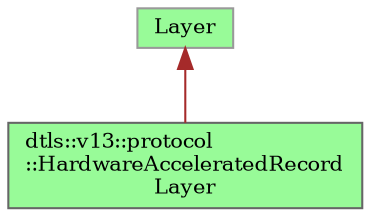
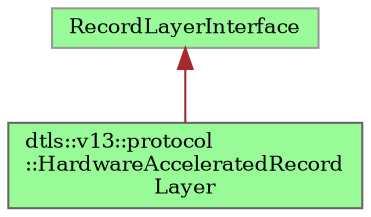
(185, 28) -> (185, 28)
